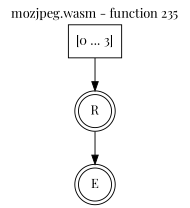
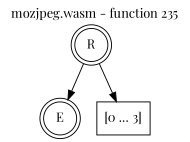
(95, 70) -> (106, 78)
